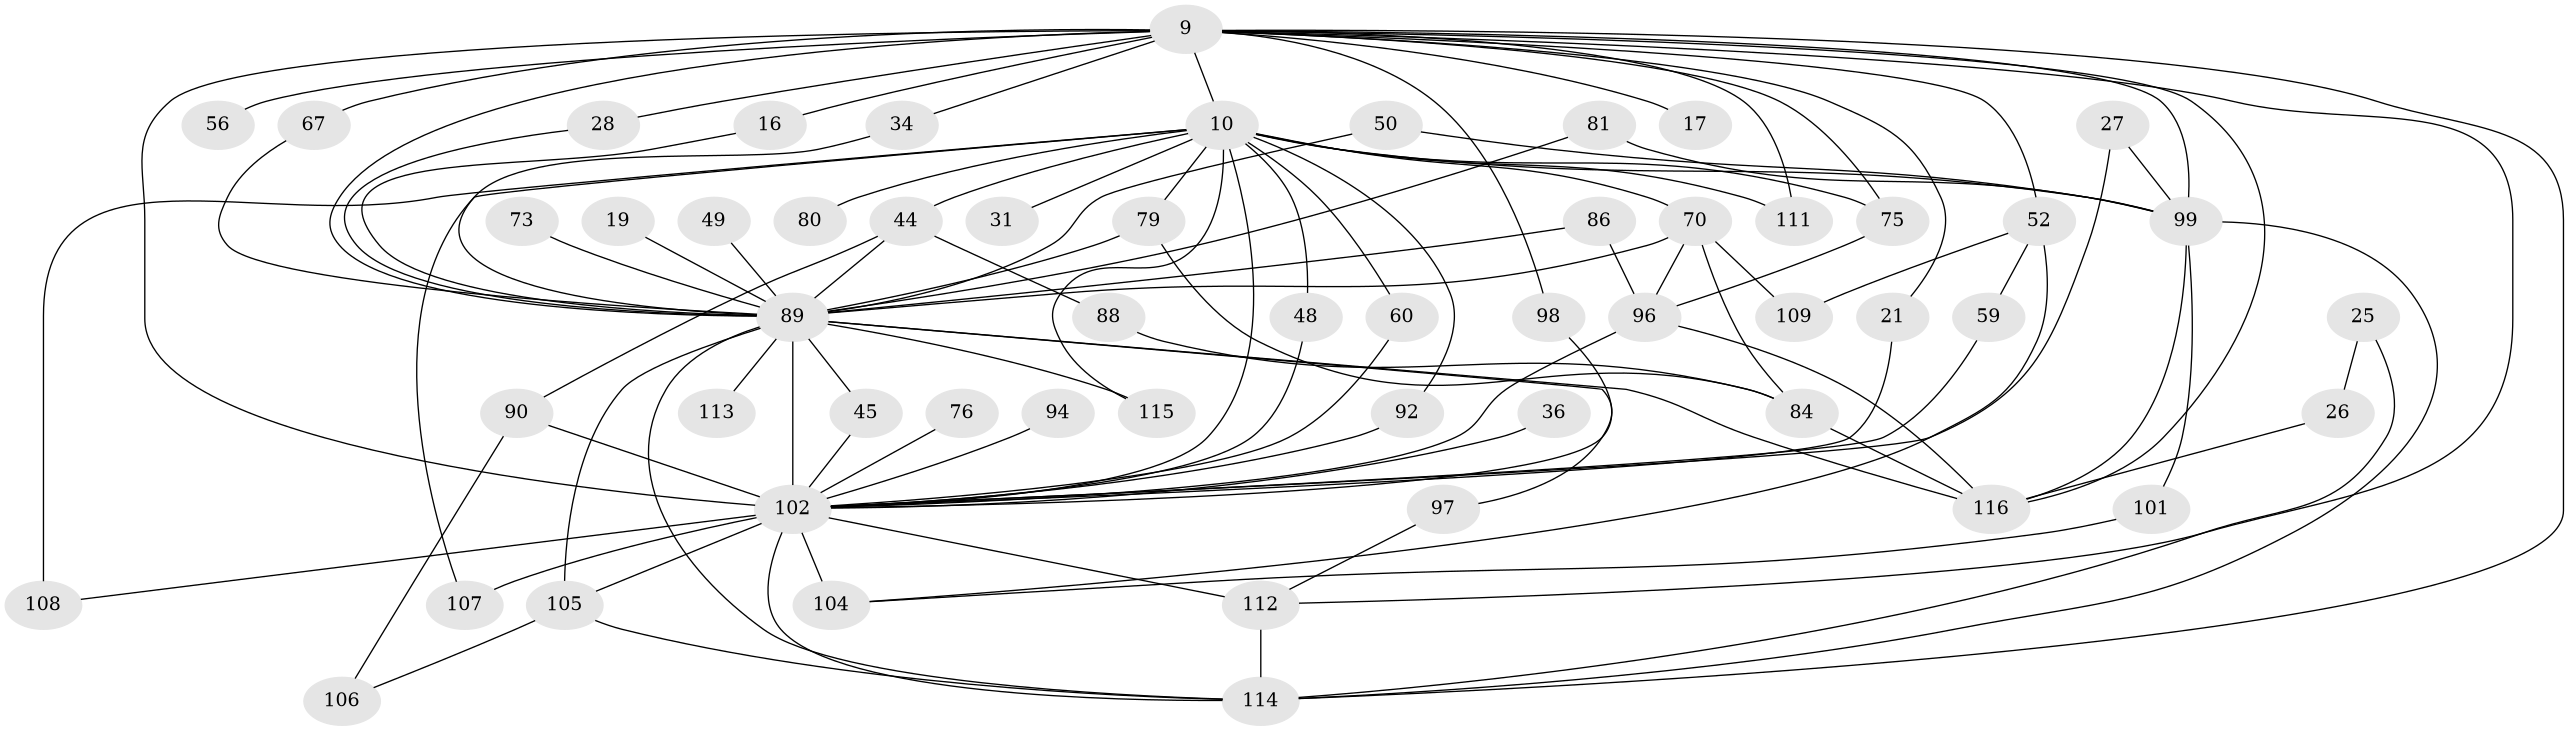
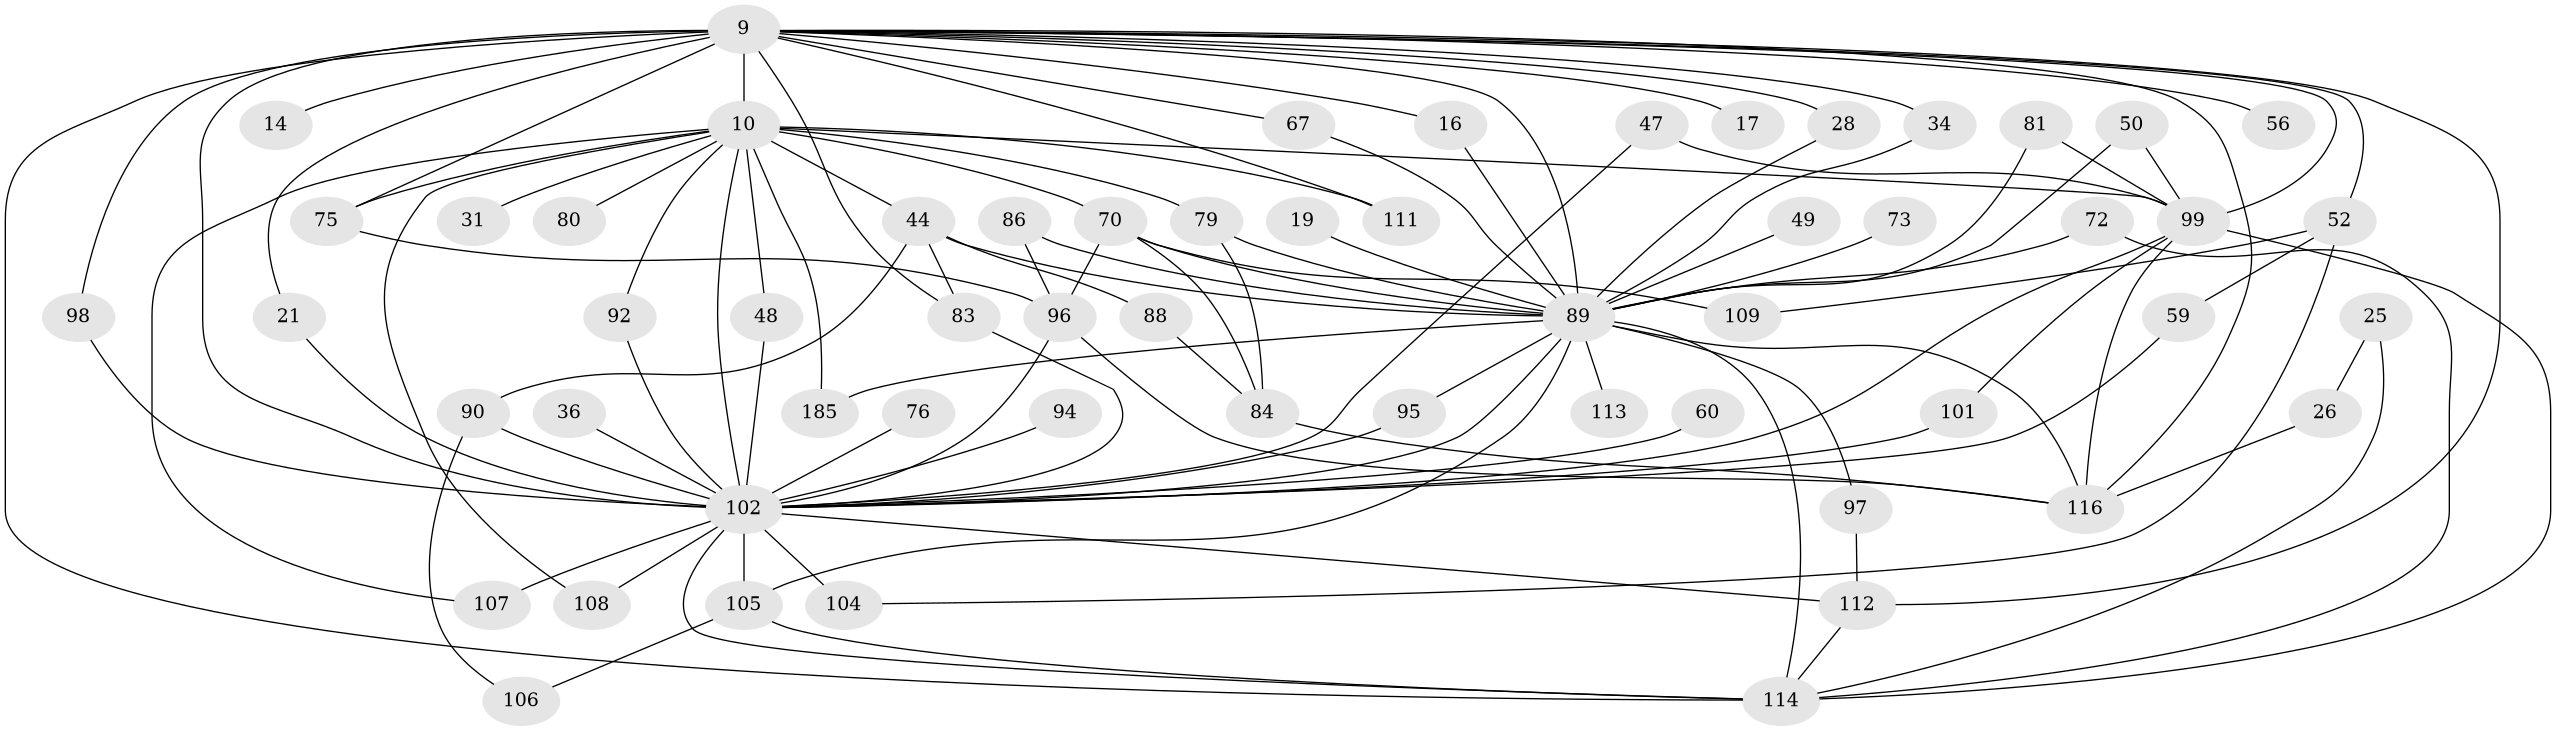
none -> (276, 125)
(2113, 125) -> (1652, 125)
(1322, 201) -> none
none -> (2097, 221)
none -> (964, 317)
(866, 413) -> (1409, 413)
(1157, 413) -> (820, 413)
none -> (1677, 454)
(1494, 570) -> (1357, 488)
